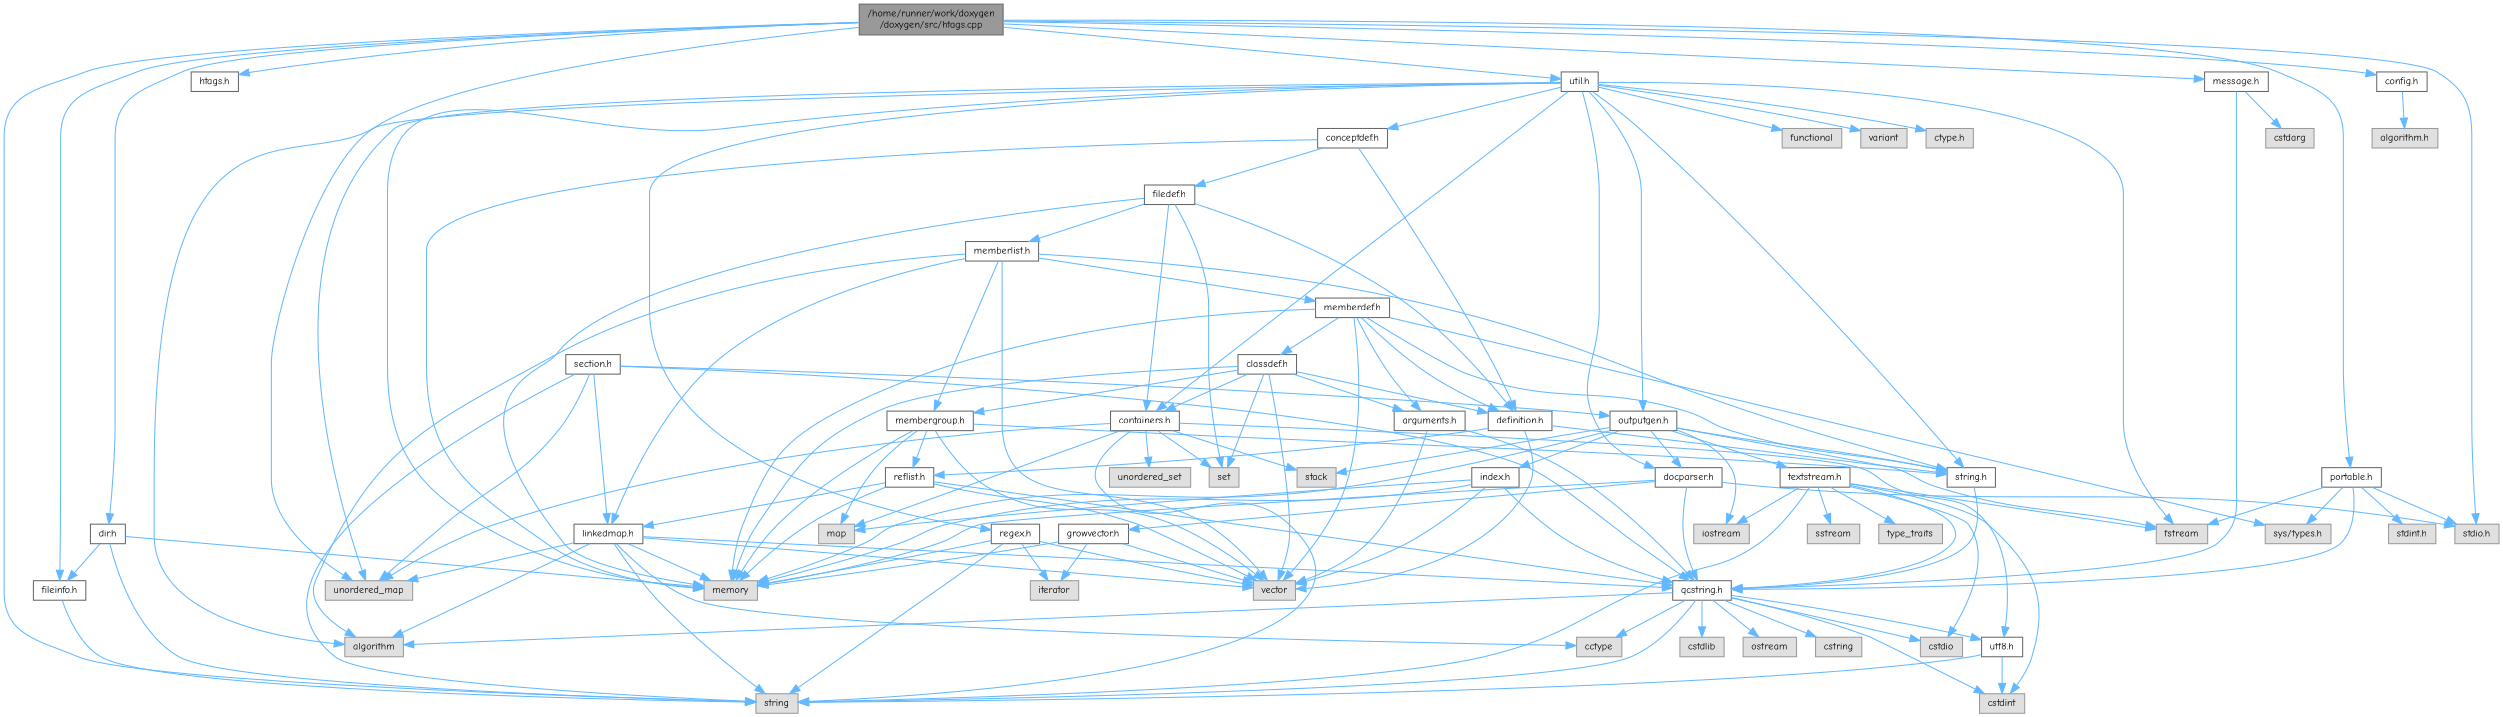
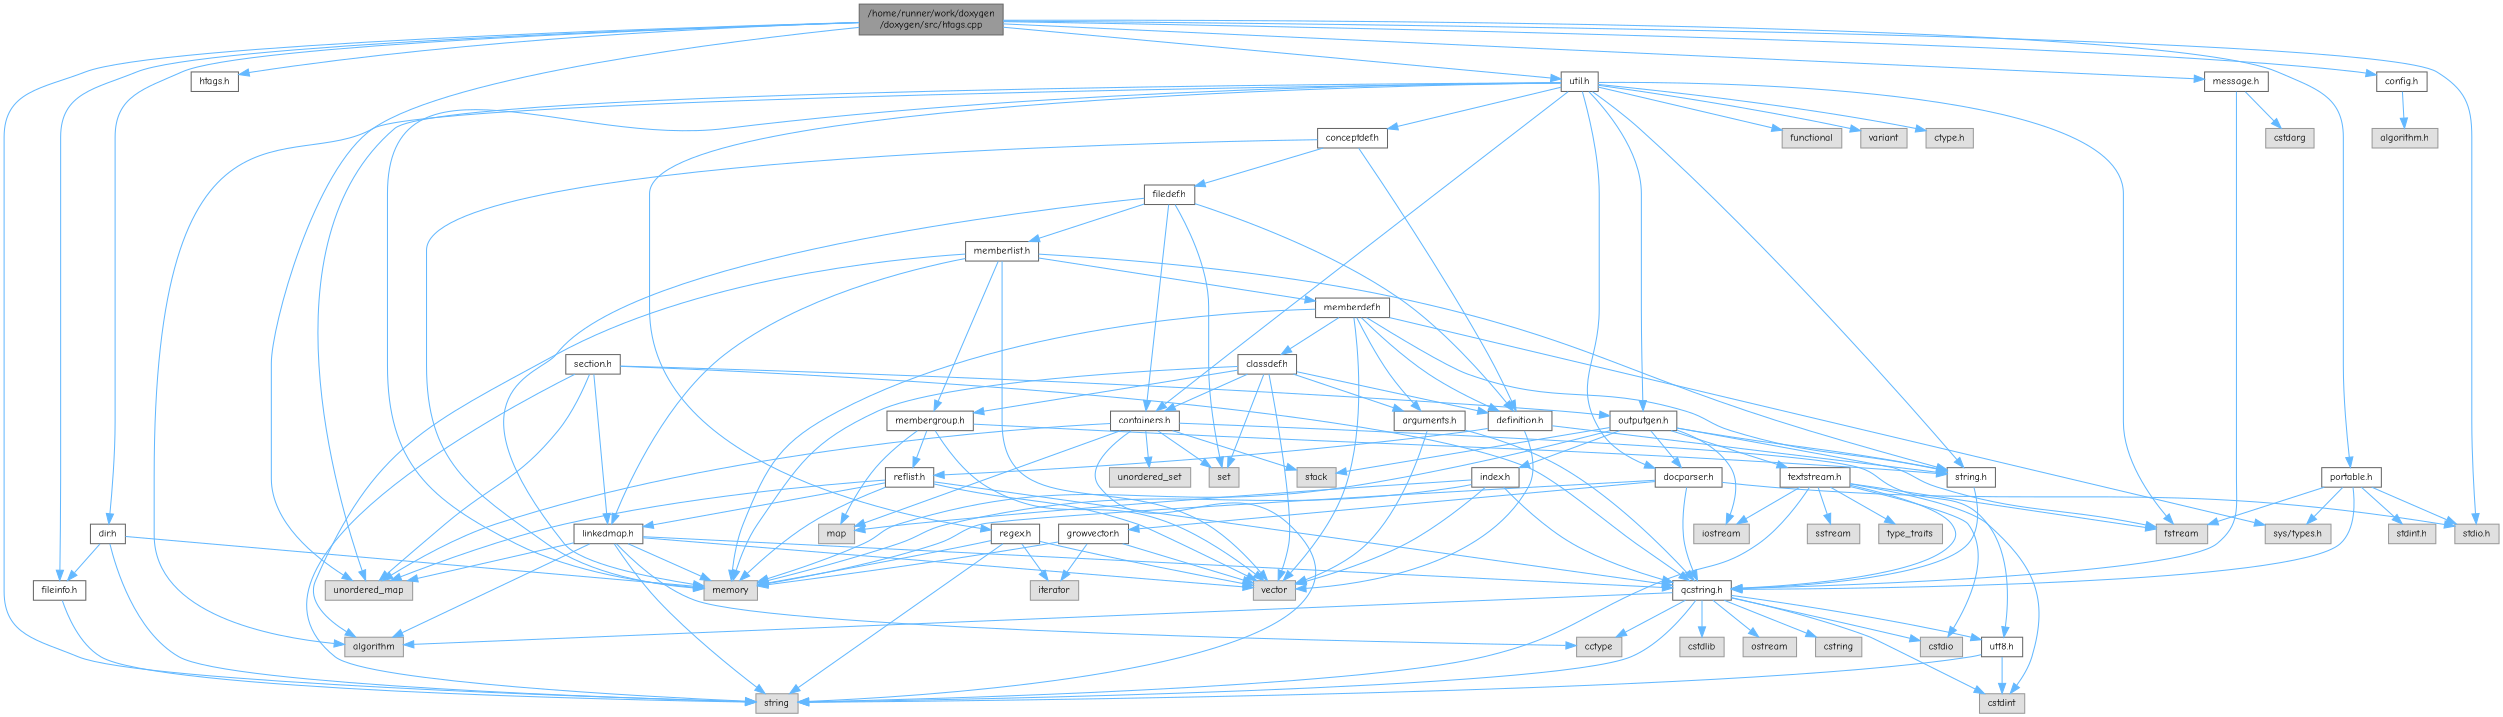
(831, 480) -> none
none -> (639, 509)
